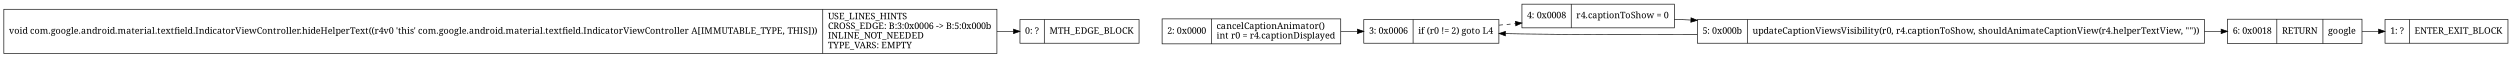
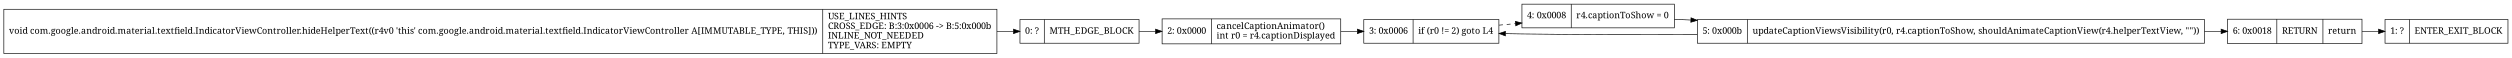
none -> (1147, 31)
(2342, 31) -> (2342, 31)
